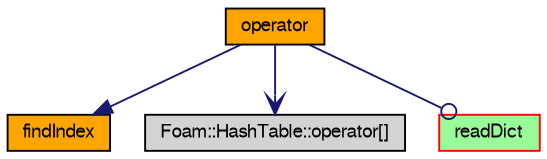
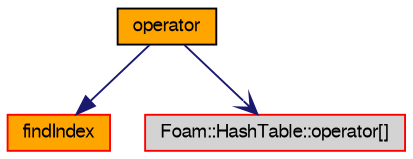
(59, 133) -> (59, 133)
(275, 133) -> (275, 133)
(489, 133) -> none
